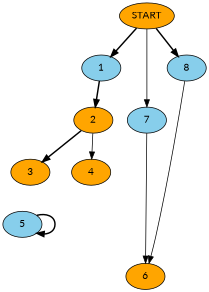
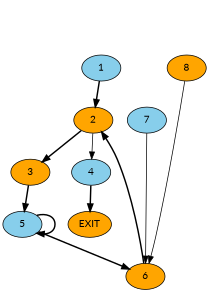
(147, 16) -> none
(187, 68) -> (187, 68)
(91, 172) -> (91, 172)
none -> (27, 195)
none -> (131, 199)
none -> (90, 224)
none -> (81, 249)
